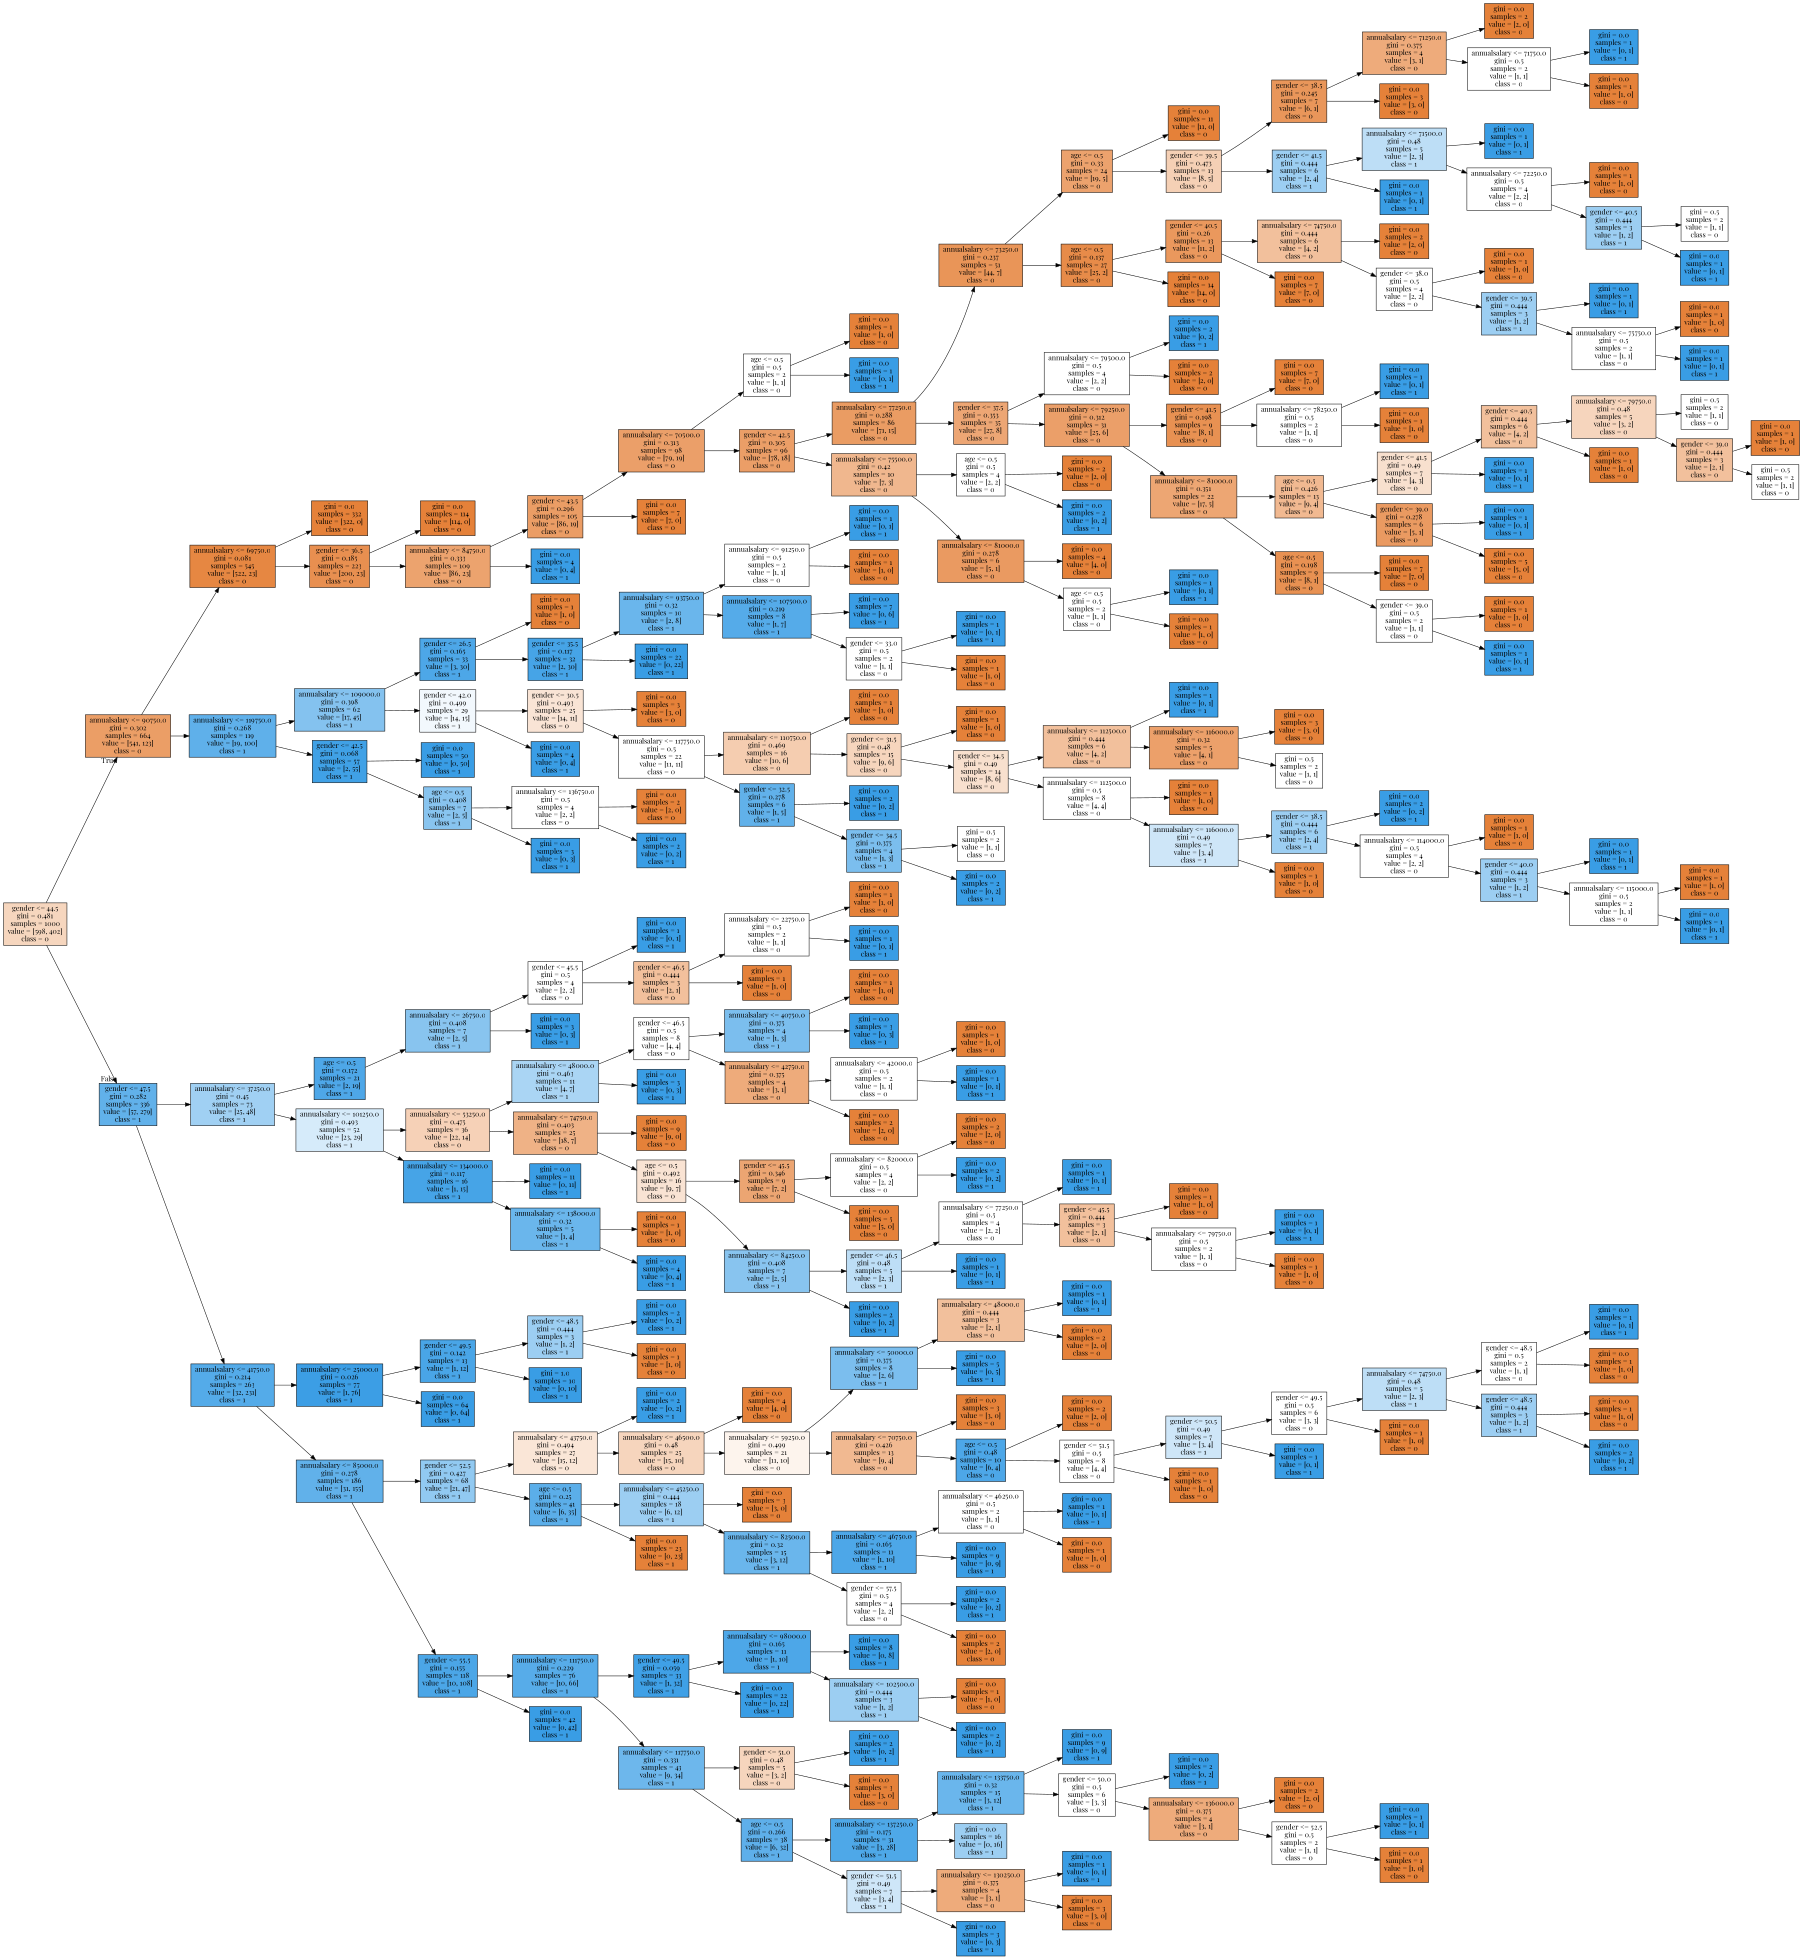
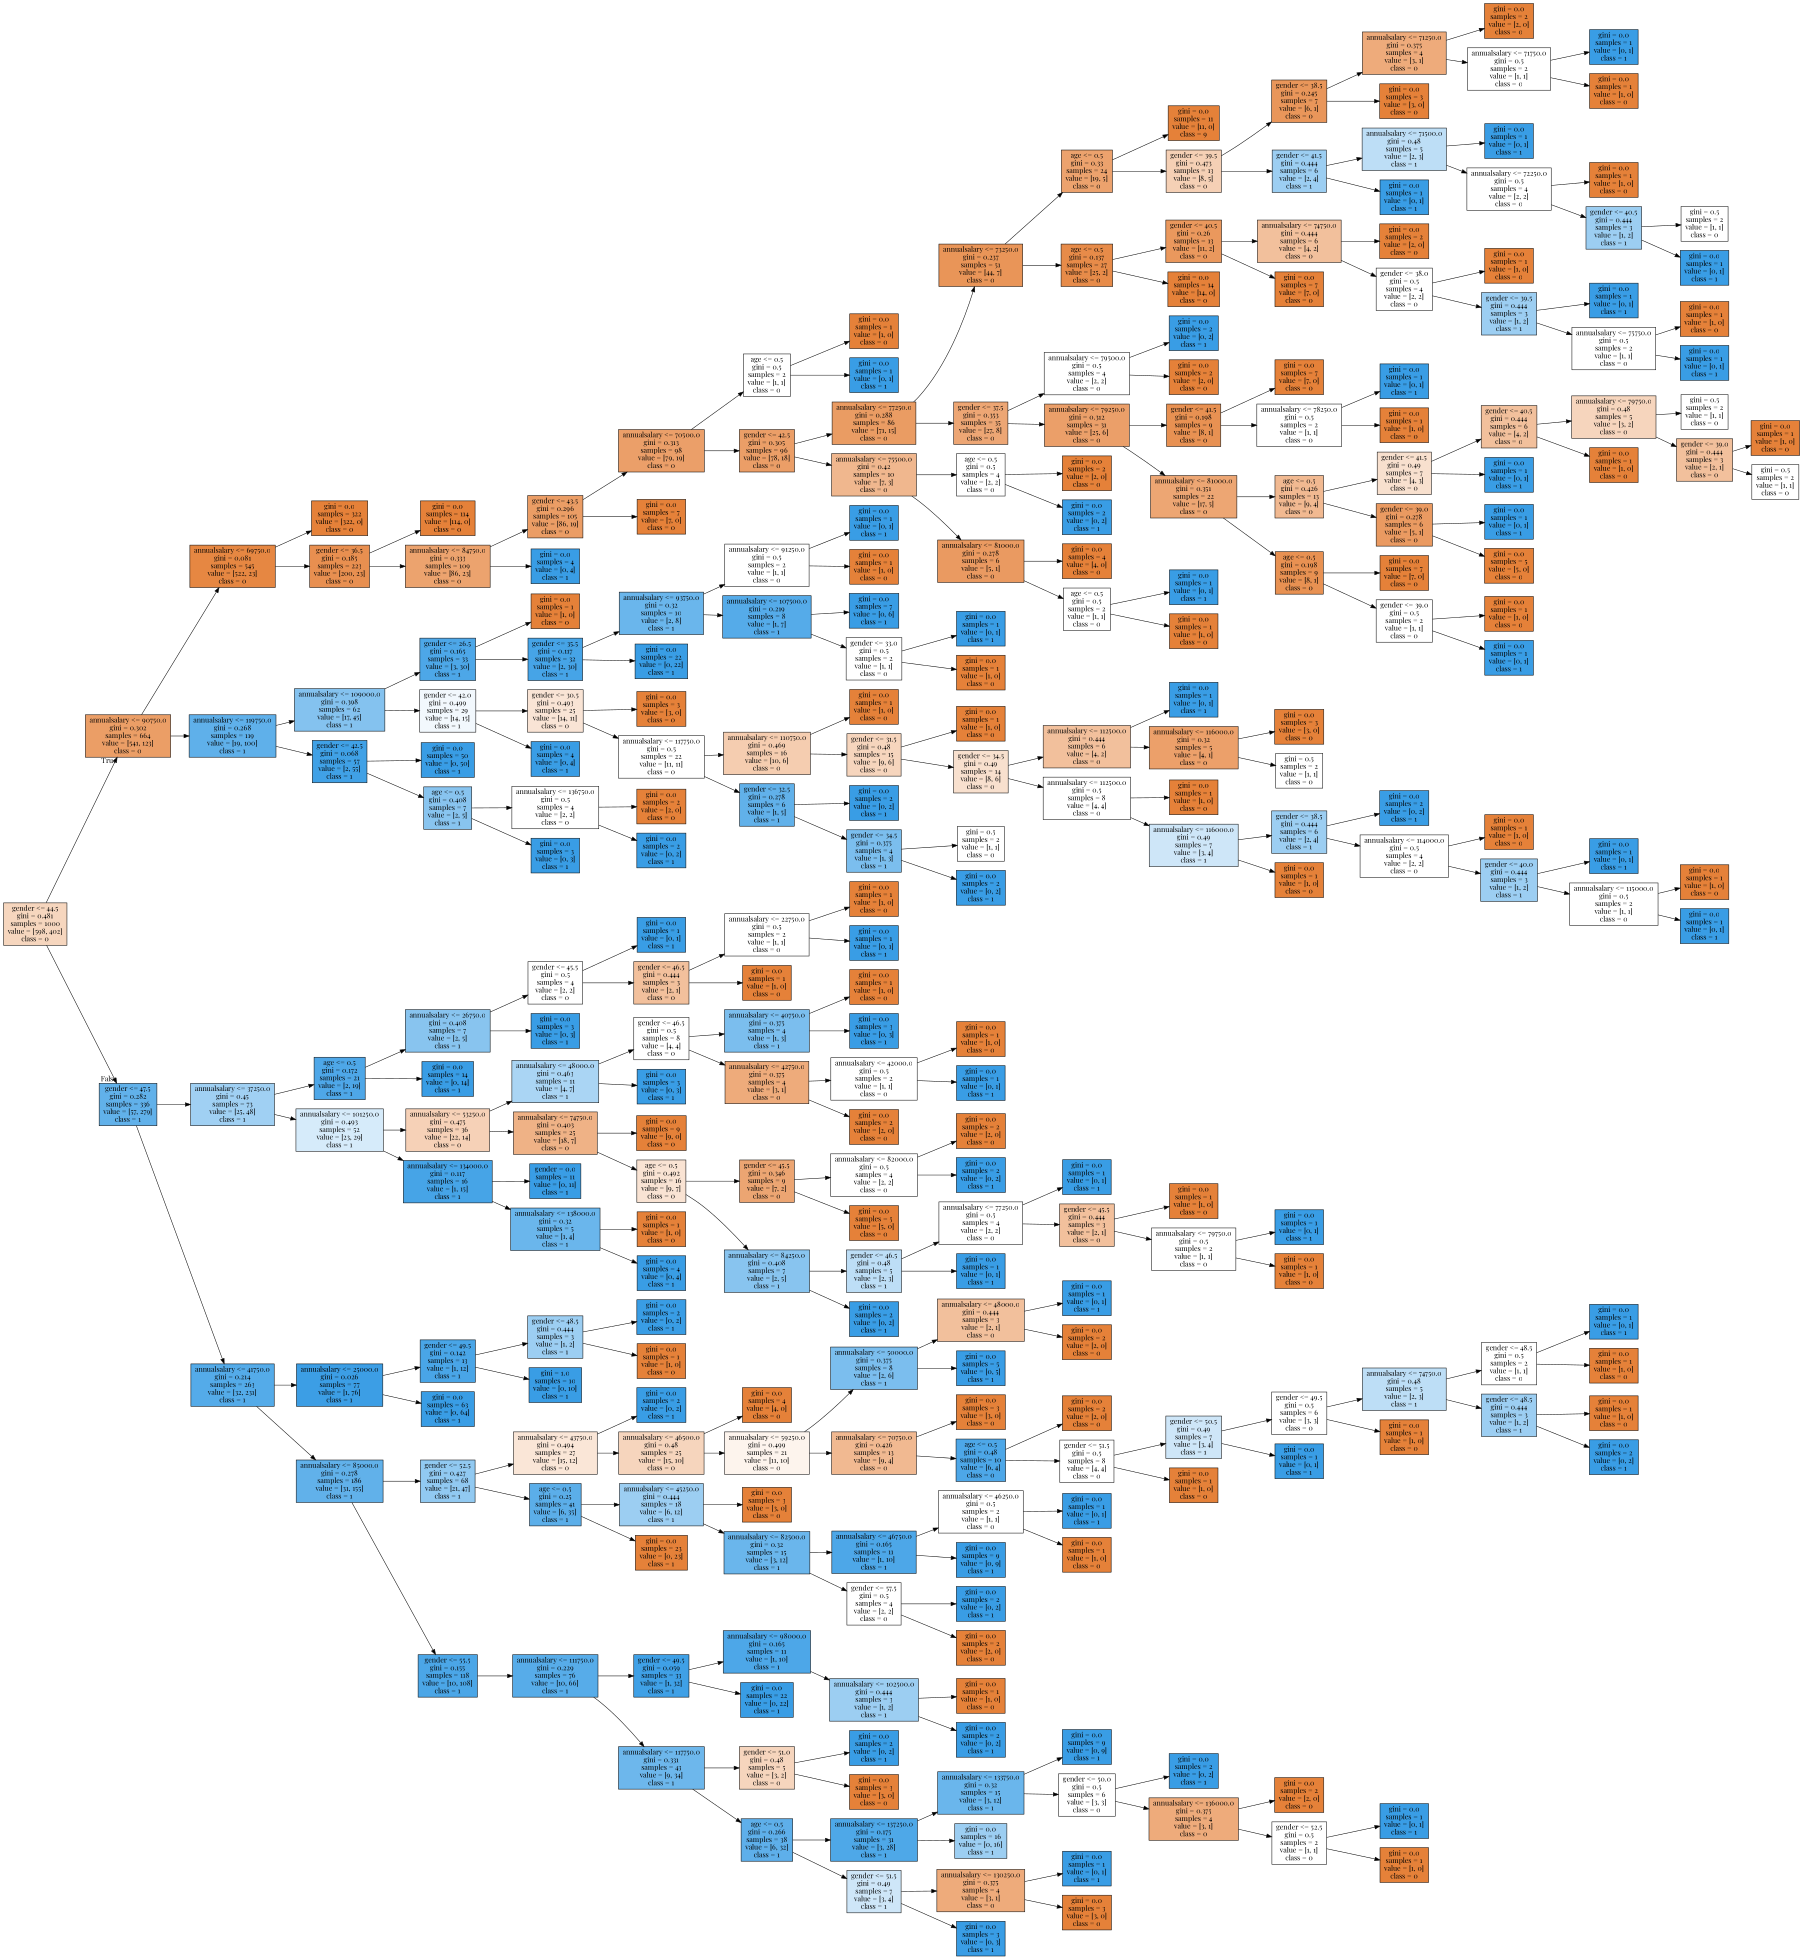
(1194, 123) -> (1194, 123)
(340, 518) -> (340, 518)
none -> (448, 1079)
(555, 1181) -> (555, 1181)
(448, 1409) -> (448, 1409)
(874, 1652) -> none
(555, 1724) -> none
